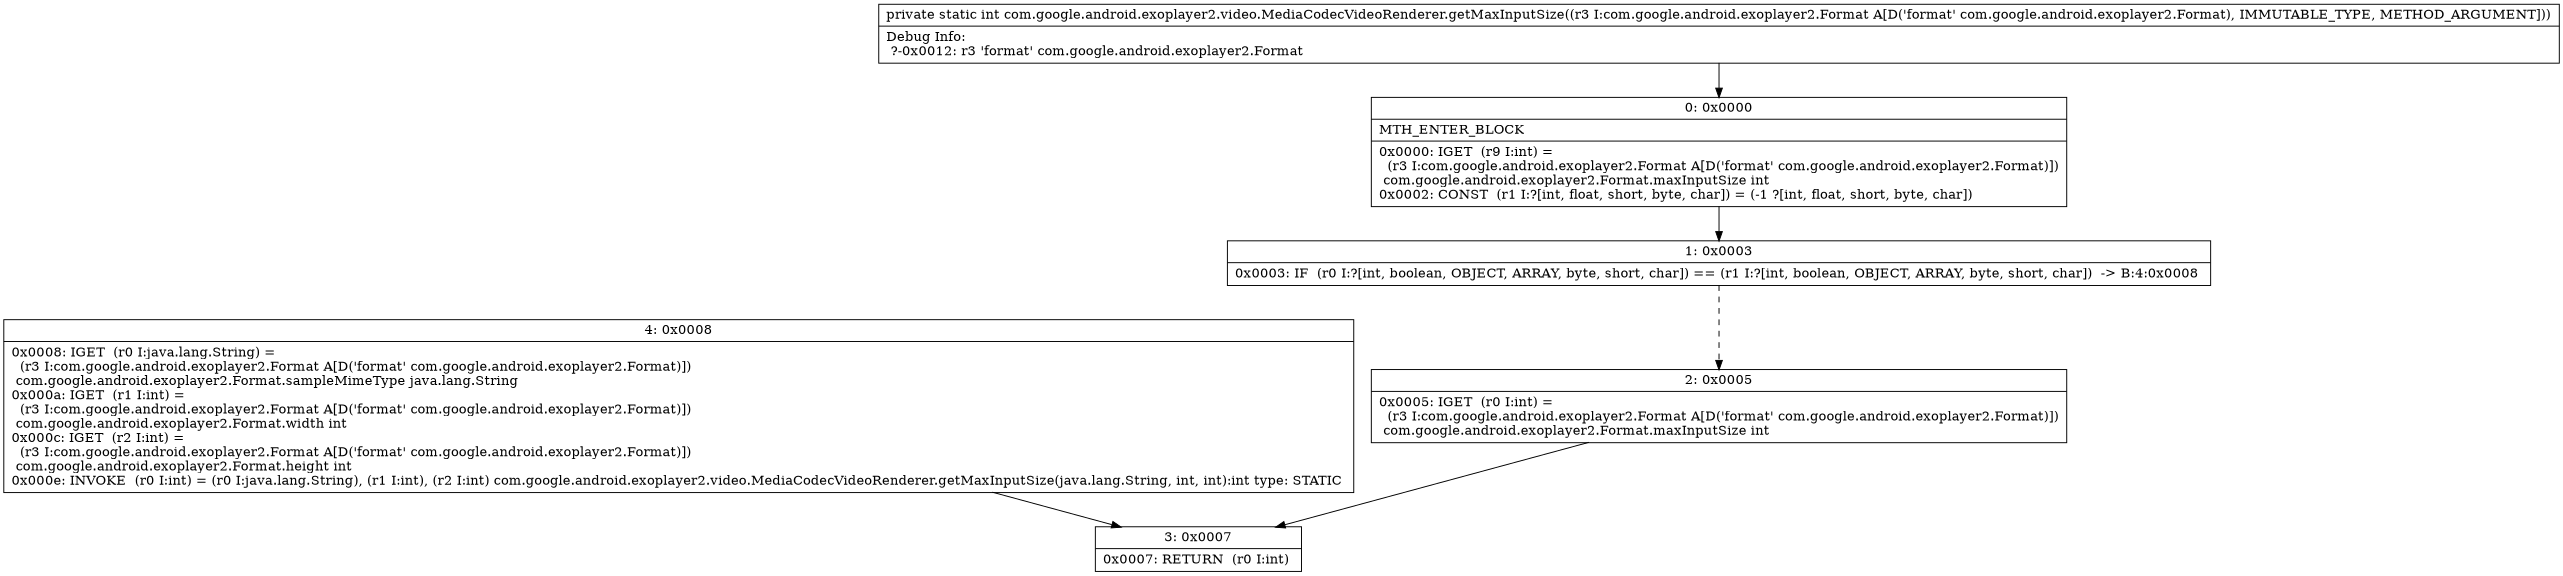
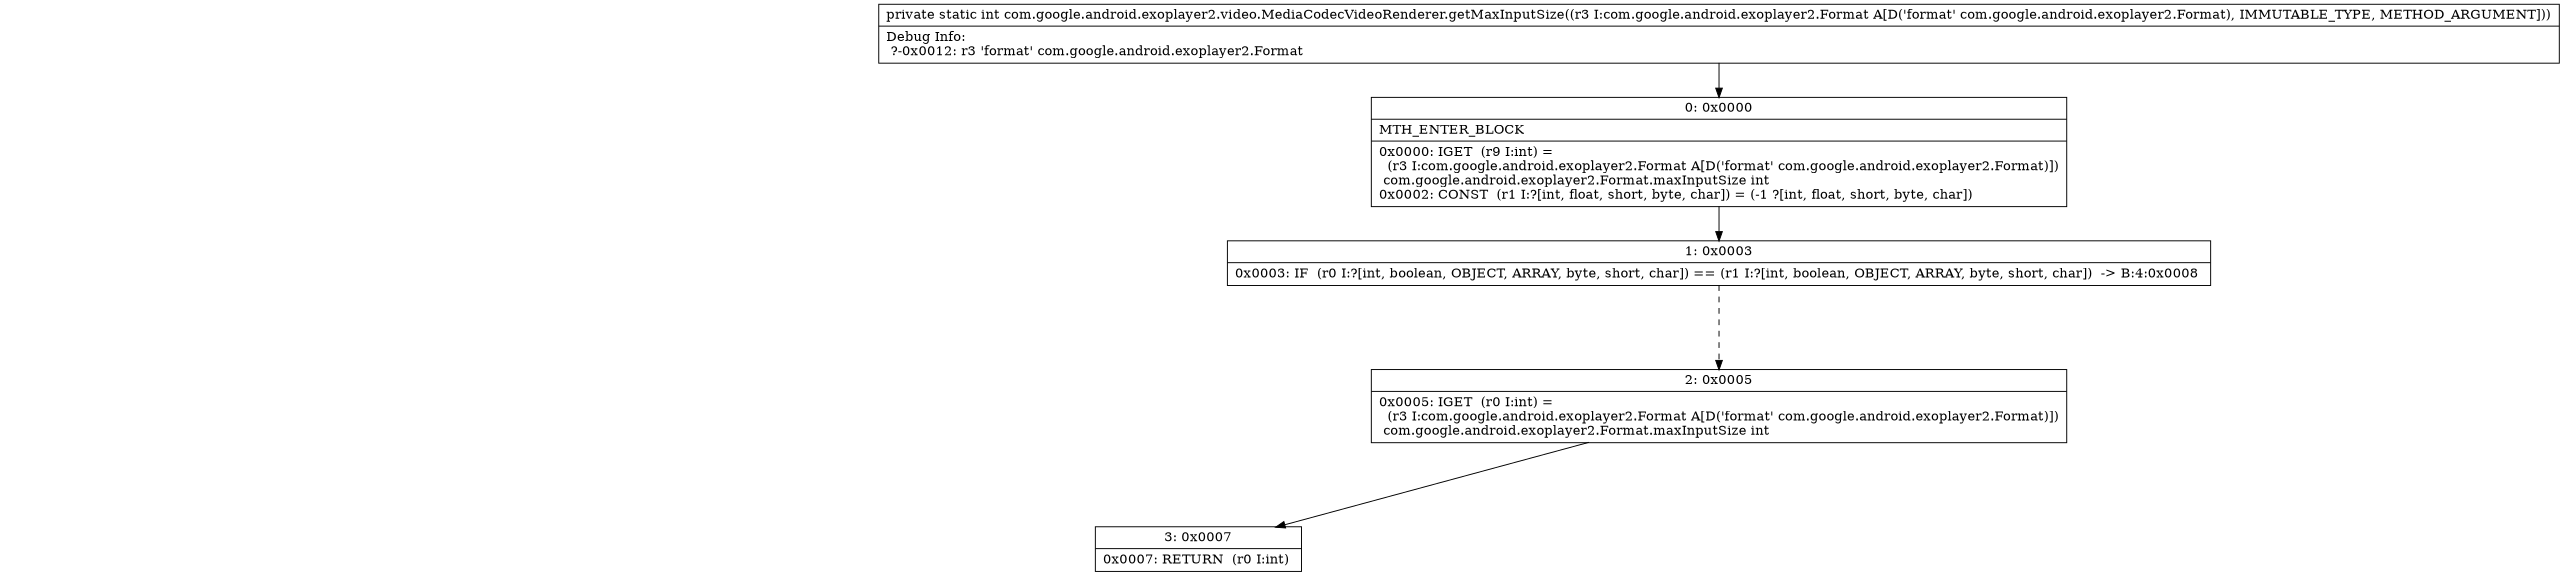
(679, 406) -> none
